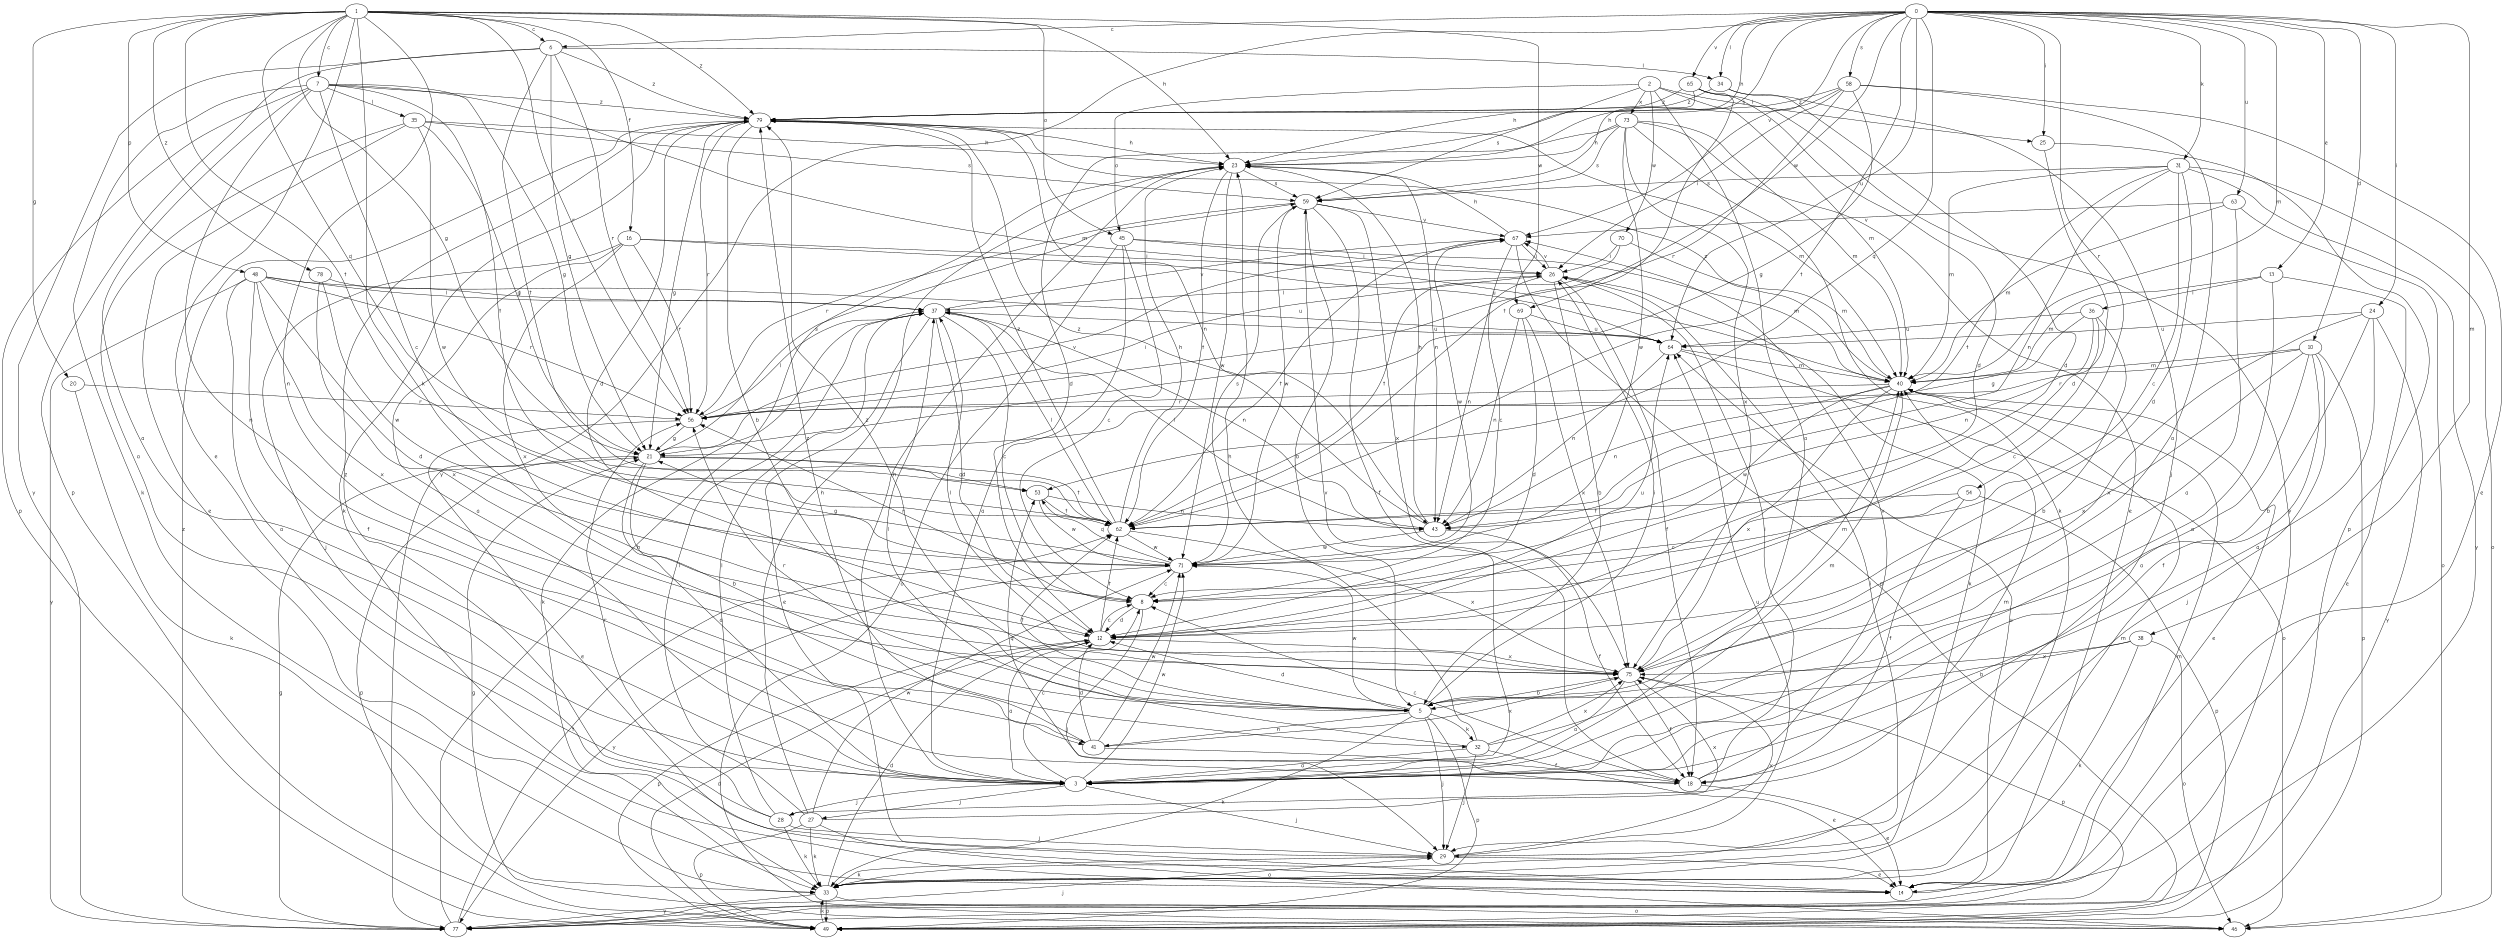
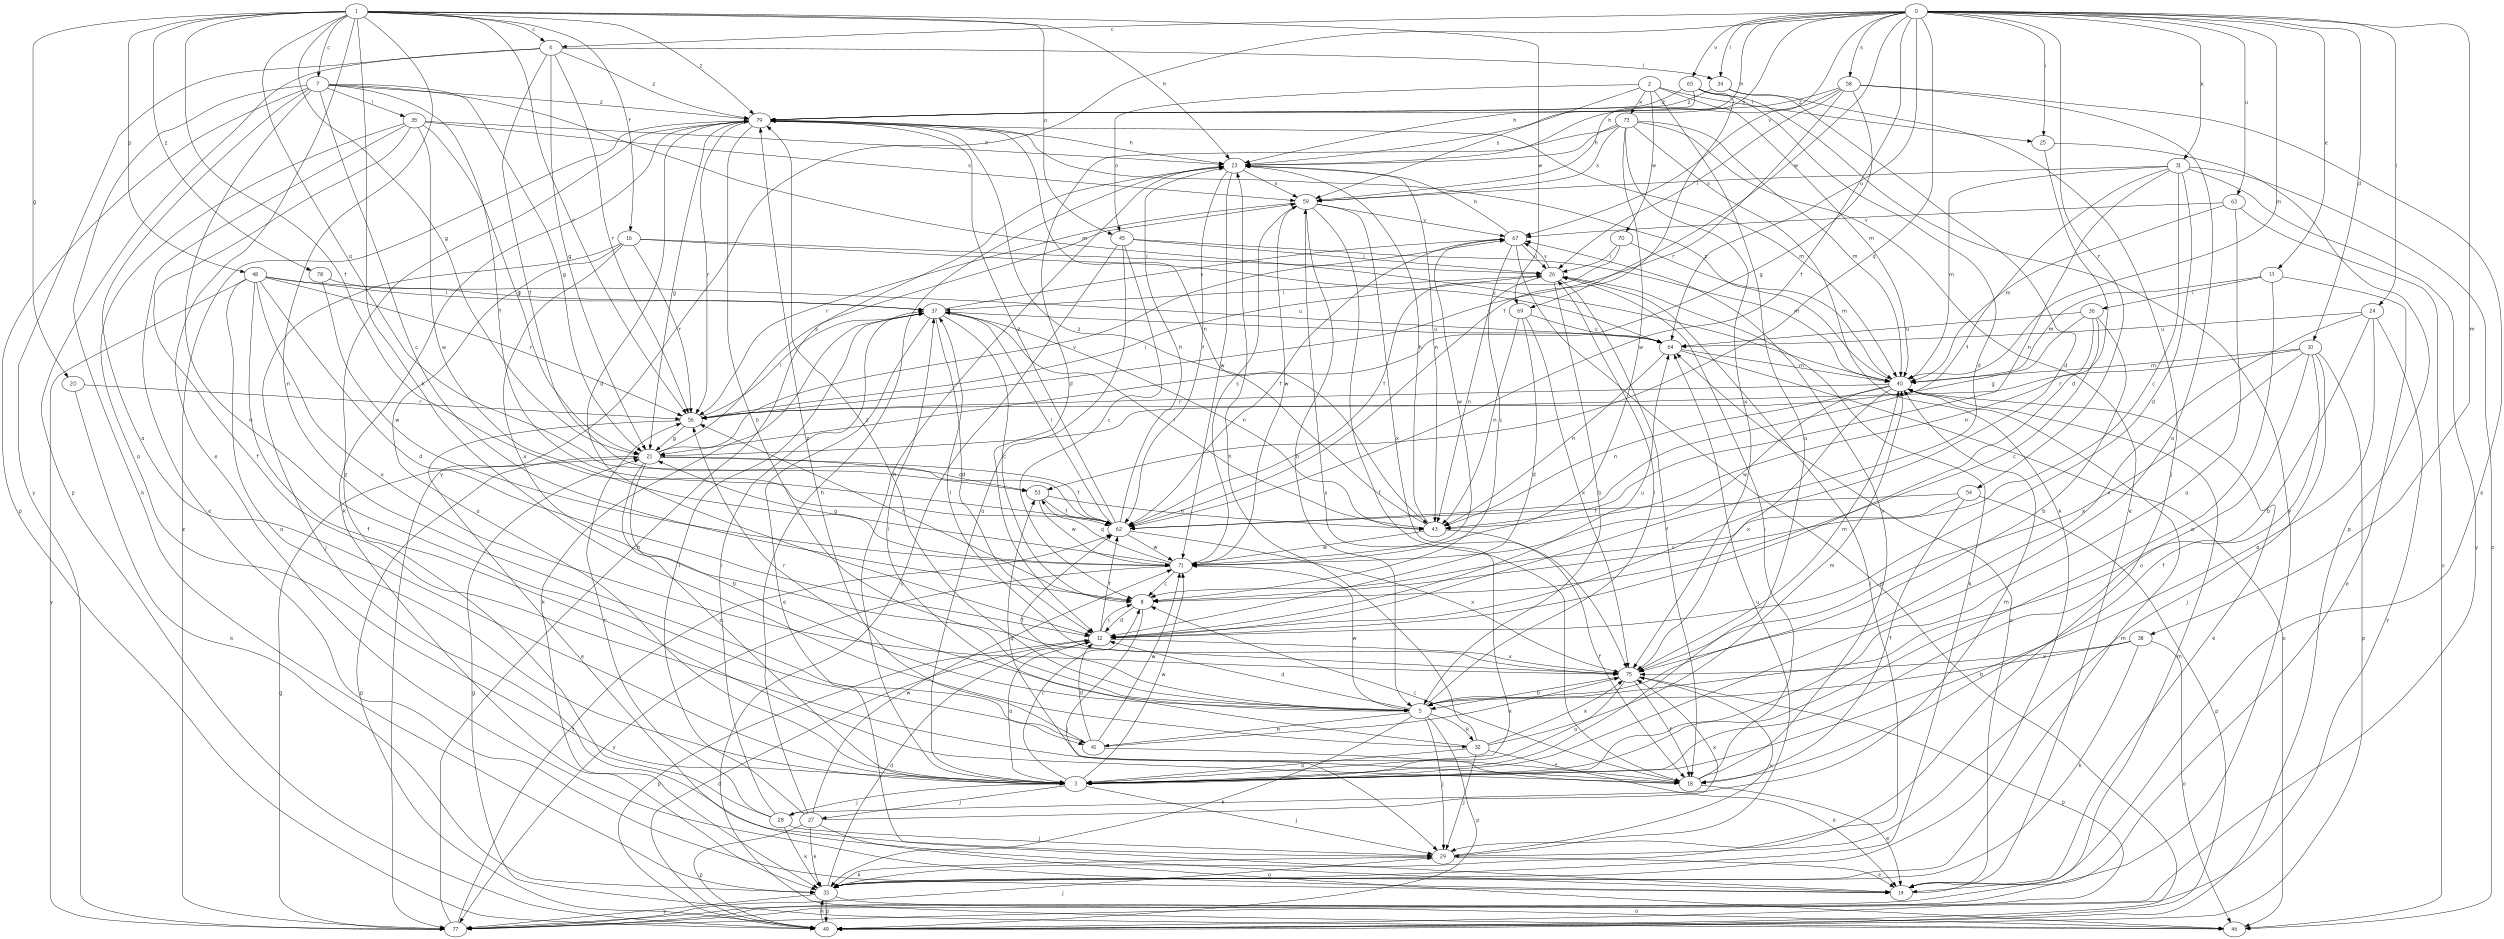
(1326, 493) -> (1326, 493)
(884, 629) -> none
none -> (688, 664)
